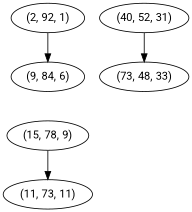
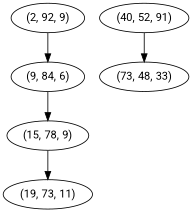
(48, 18) -> (48, 18)
(144, 18) -> (144, 18)
none -> (48, 102)
(48, 194) -> (48, 194)
